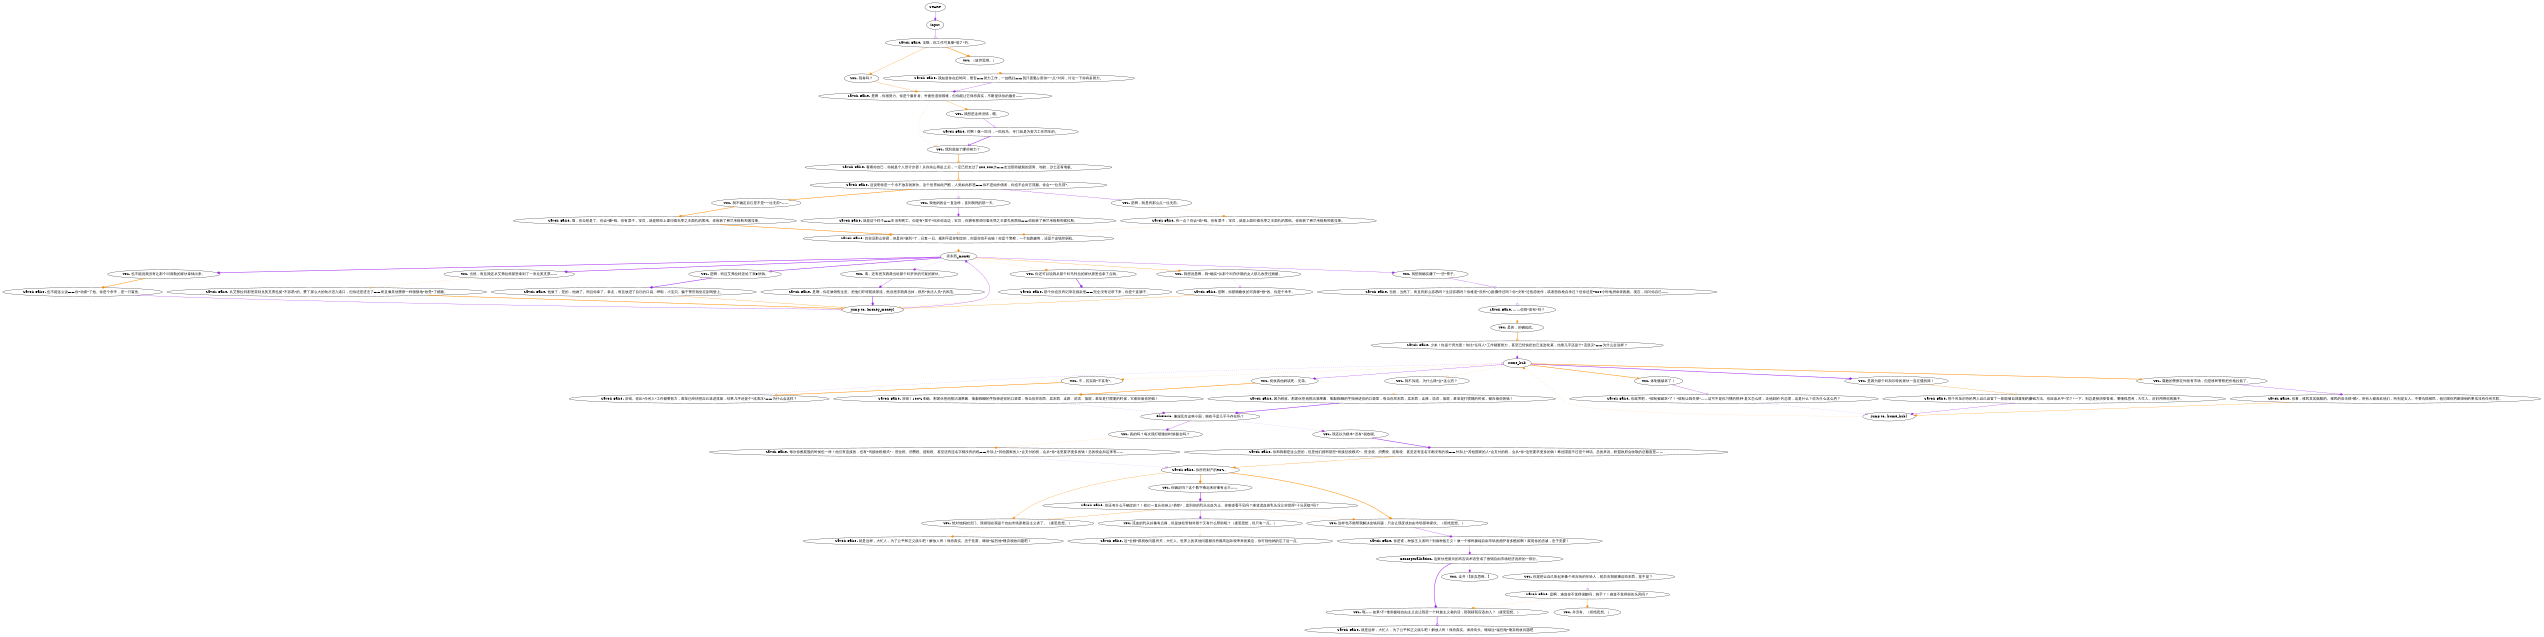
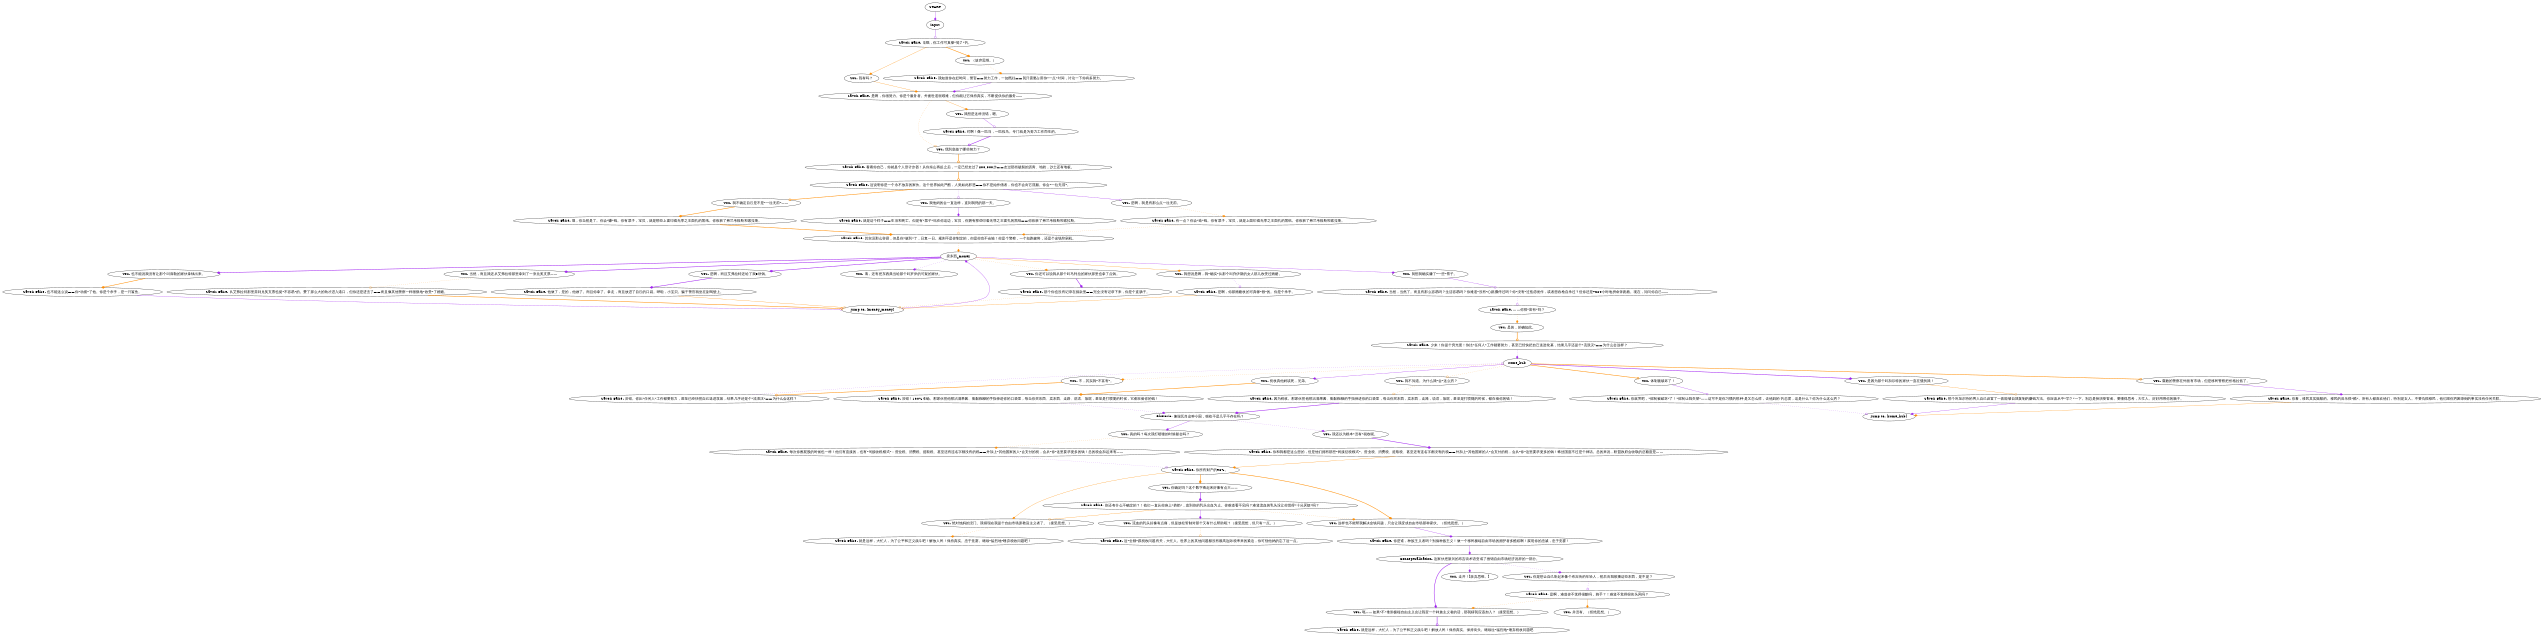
(857, 264) -> (857, 264)
(873, 292) -> none
(1687, 414) -> none
none -> (1528, 568)
